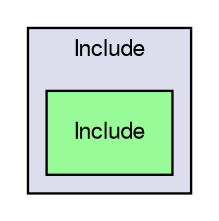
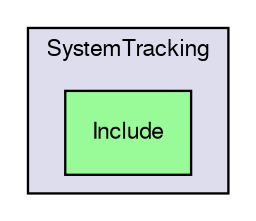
(110, 50) -> (128, 50)
